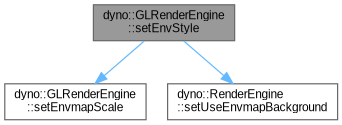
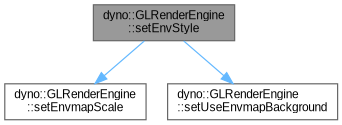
(253, 102) -> (253, 102)
